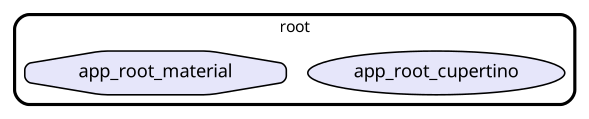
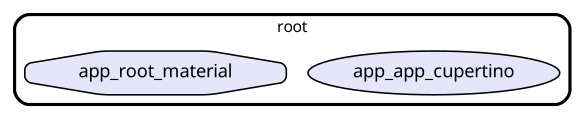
(436, 73) -> (434, 73)
